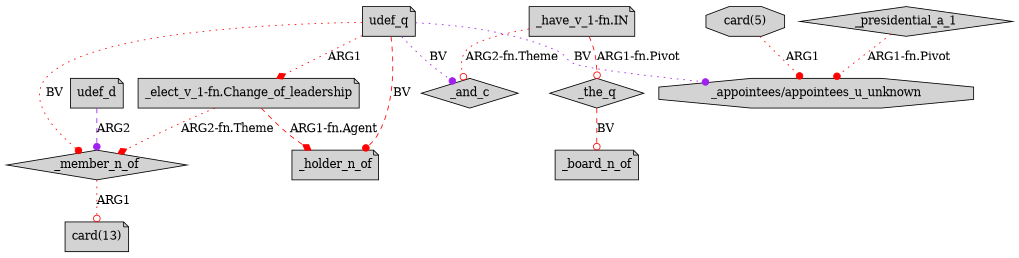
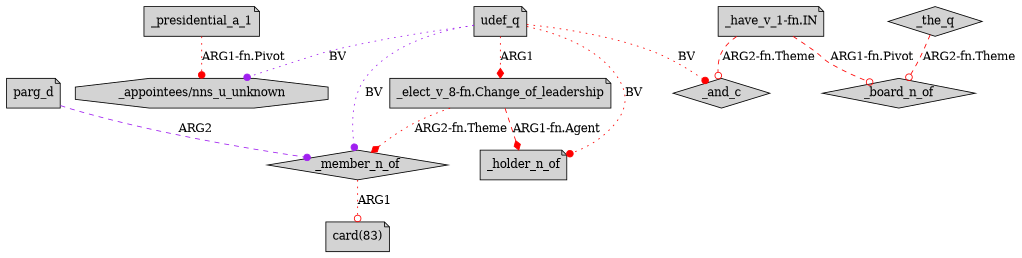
(745, 21) -> none
(906, 21) -> (202, 21)
(158, 38) -> (385, 59)
(485, 40) -> (722, 52)
(595, 54) -> (828, 62)
(424, 59) -> (618, 40)
(97, 93) -> (33, 93)
(249, 93) -> (500, 93)
(816, 93) -> (202, 93)
(391, 94) -> (616, 76)
(605, 129) -> (969, 57)
(597, 165) -> (899, 93)
(97, 237) -> (358, 237)
